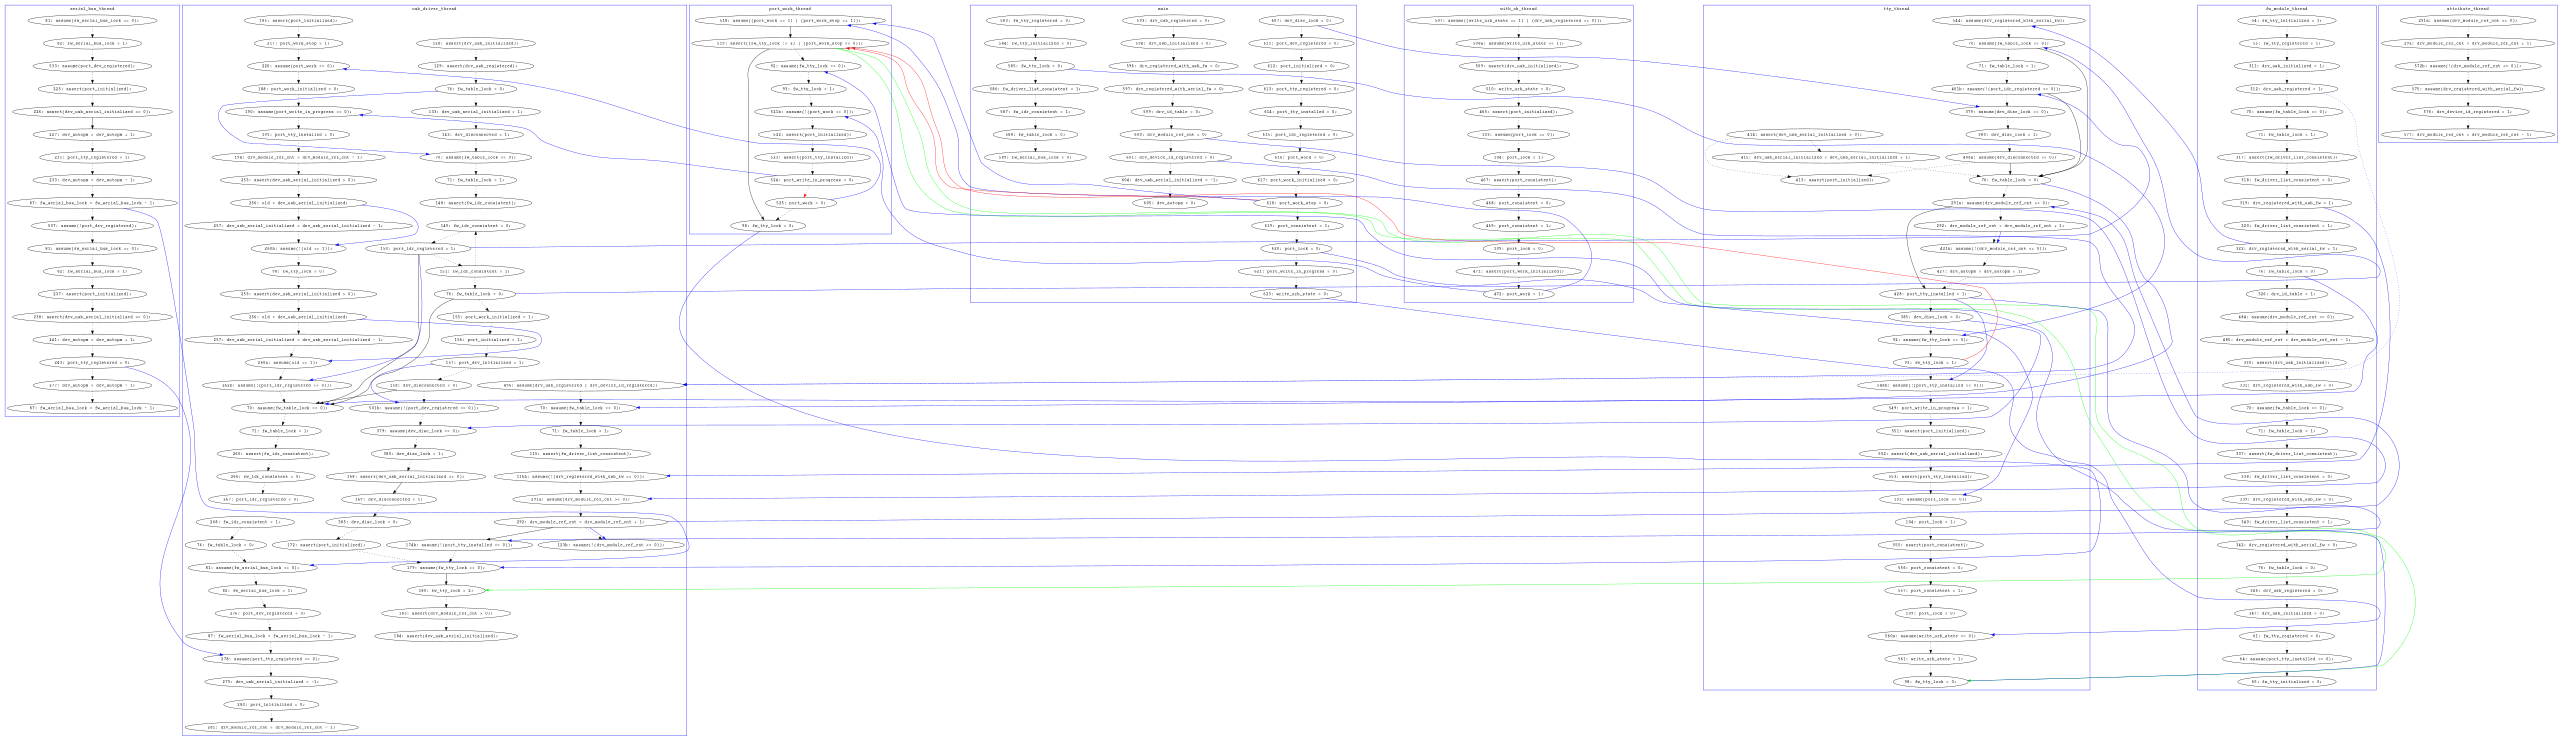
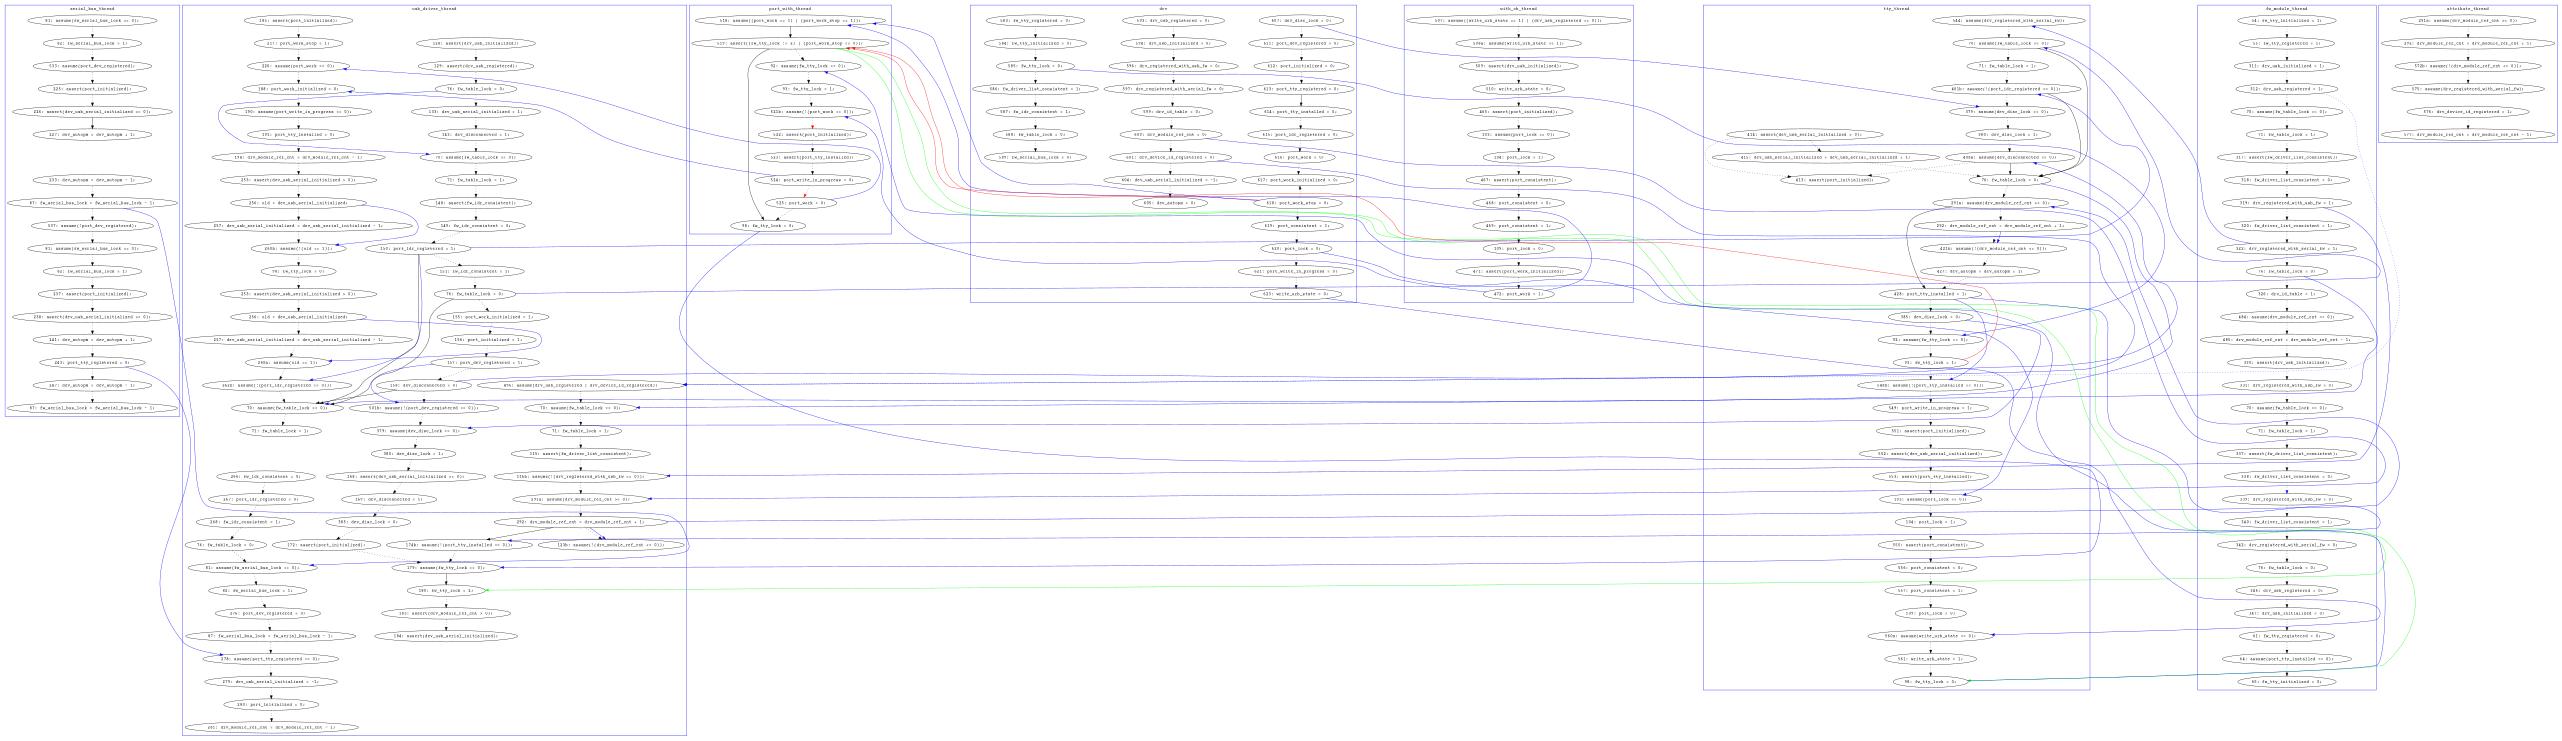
(790, 9) -> (790, 9)
(1163, 9) -> (1163, 9)
(1301, 99) -> (1301, 99)
(2468, 99) -> none
(813, 122) -> (813, 122)
(567, 150) -> (568, 115)
(92, 157) -> none
(1296, 190) -> (1300, 192)
(475, 250) -> (476, 213)
(485, 363) -> (485, 363)
none -> (1438, 378)
(92, 385) -> (92, 385)
(273, 454) -> none
(399, 487) -> (399, 487)
(2287, 488) -> (2287, 488)
none -> (255, 509)
